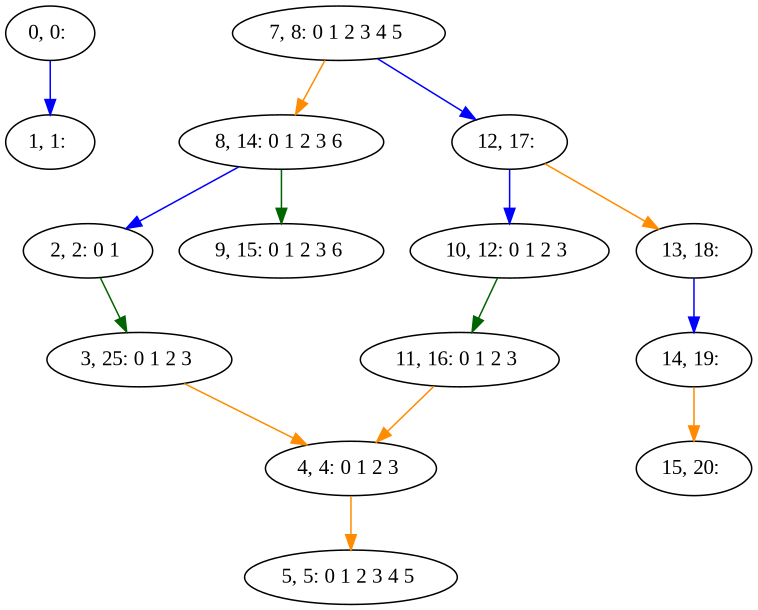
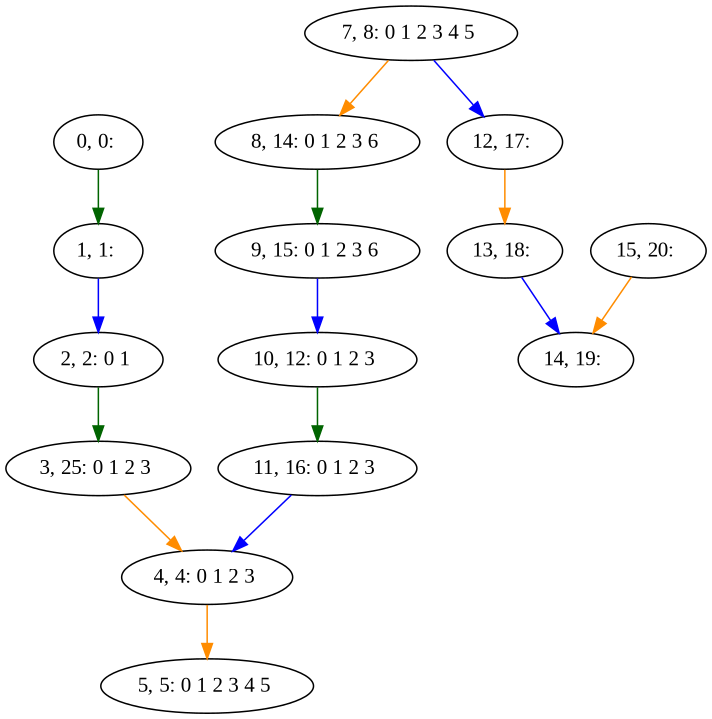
(50, 80) -> (98, 189)
(510, 189) -> (317, 298)
(189, 194) -> (98, 298)
(694, 407) -> (617, 299)
(411, 409) -> (268, 518)
